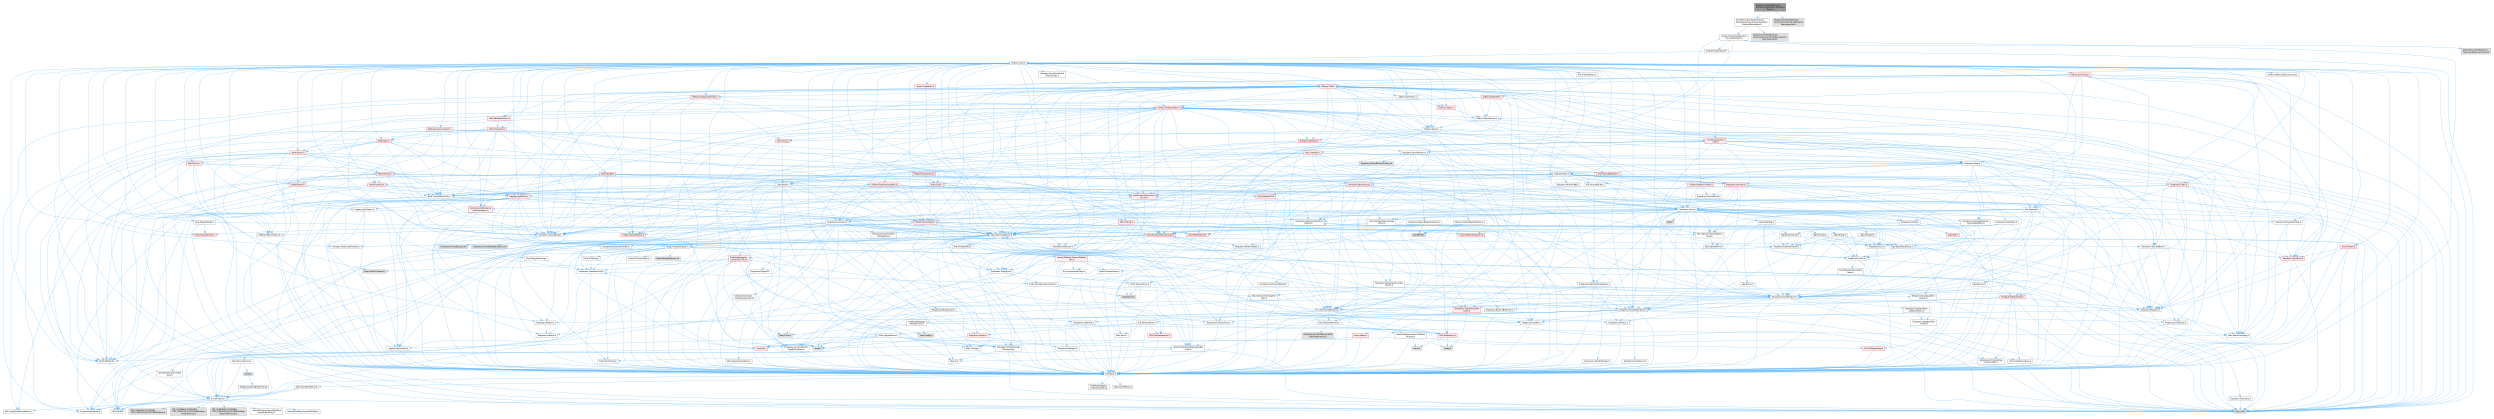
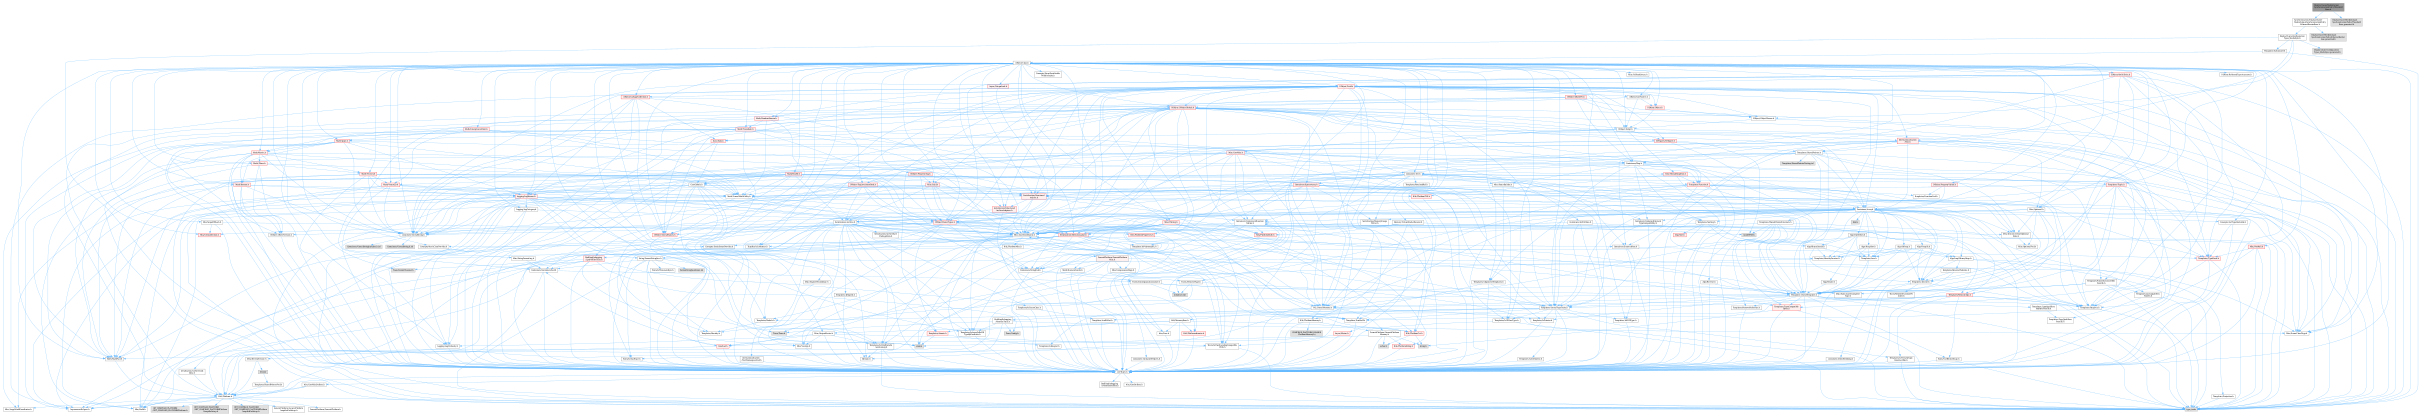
(591, 259) -> none
none -> (1956, 270)
(422, 280) -> (537, 206)
(844, 341) -> (988, 327)
